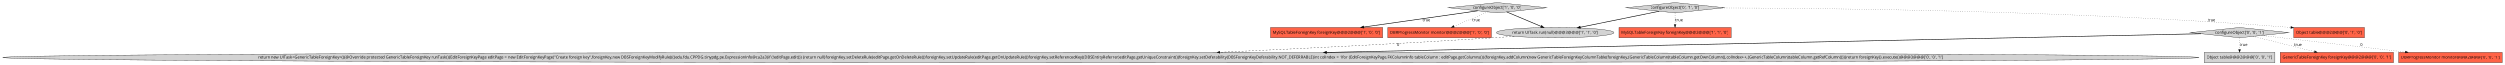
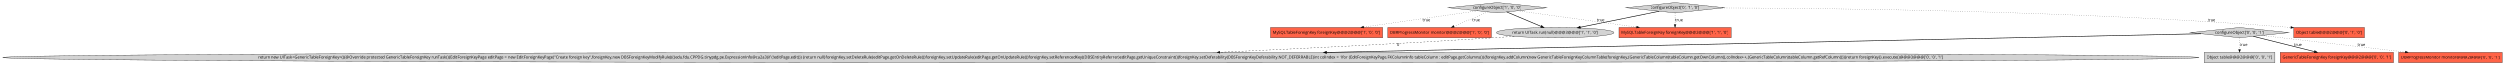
(1421, 19) -> (1421, 19)
none -> (1577, 19)
(2284, 44) -> (2284, 44)
(2361, 45) -> (2361, 45)
